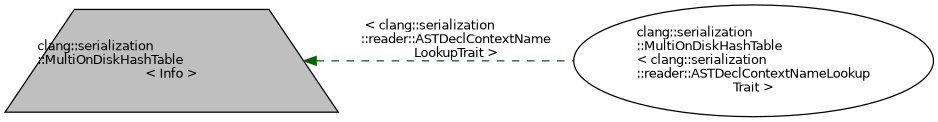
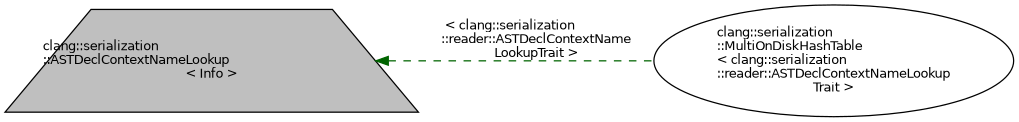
(172, 61) -> (212, 61)
